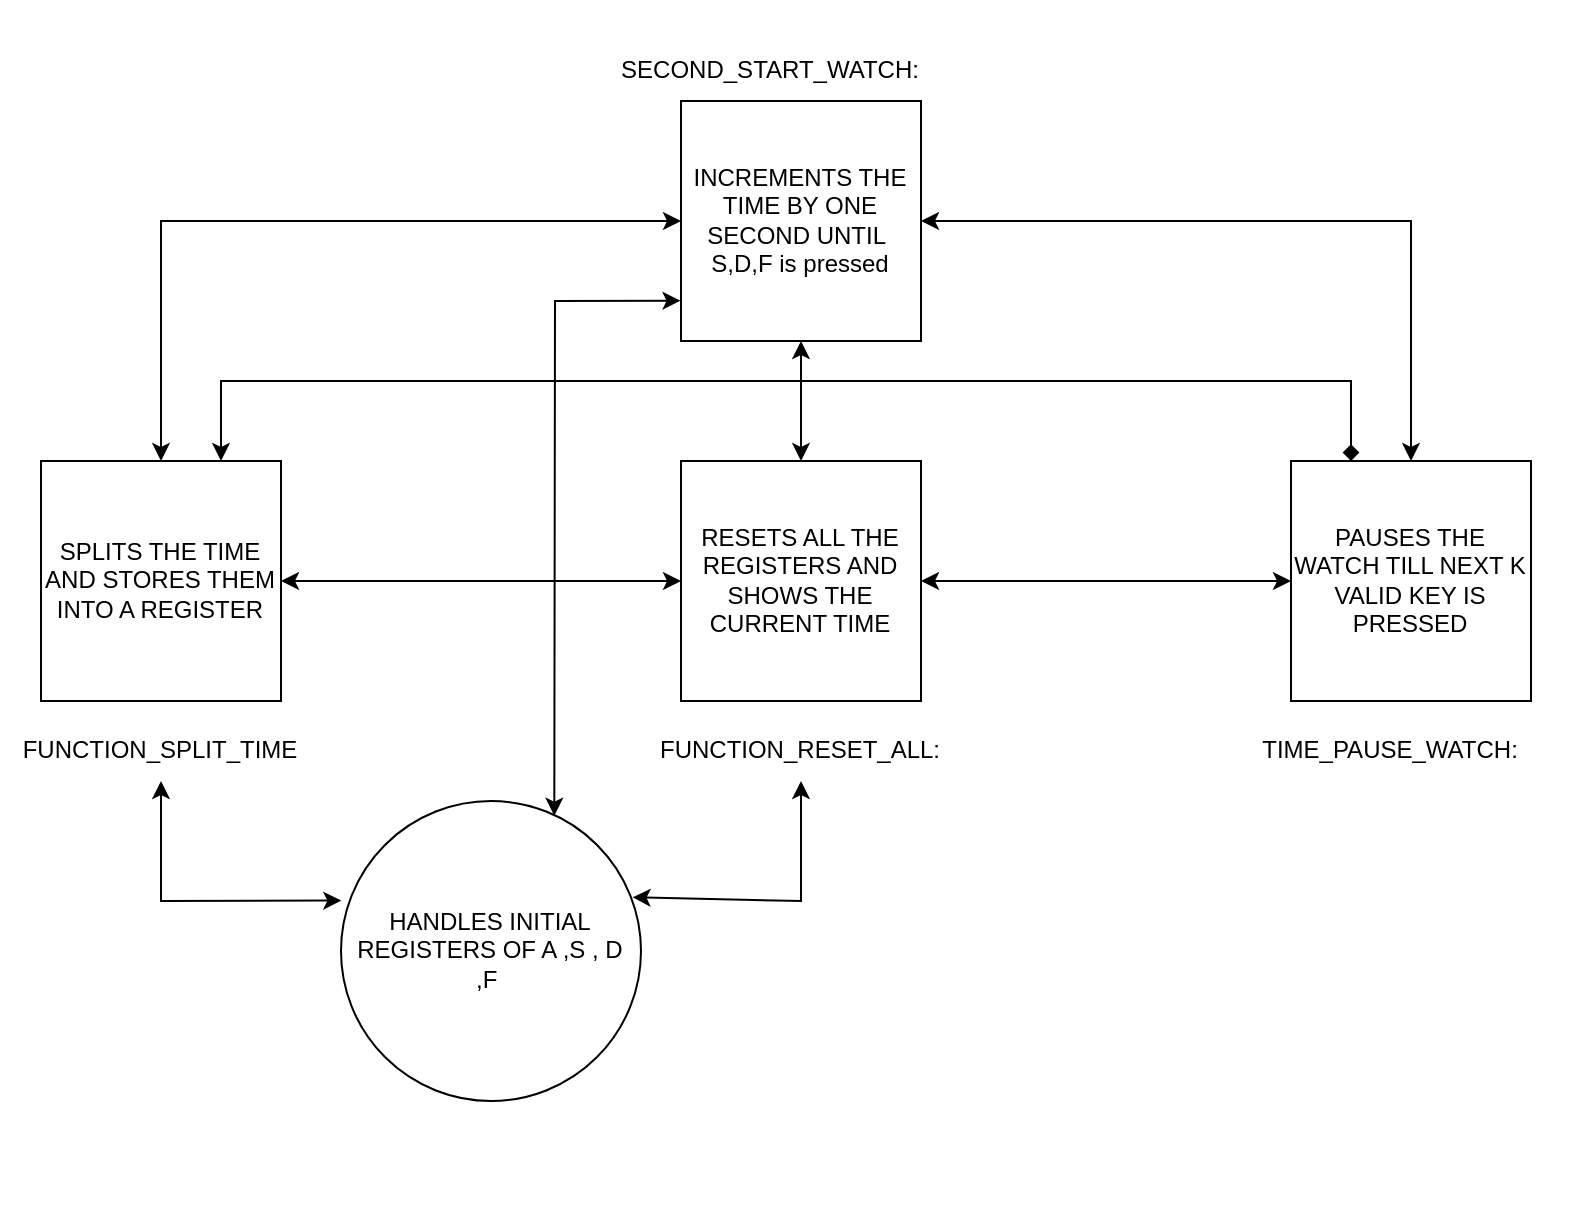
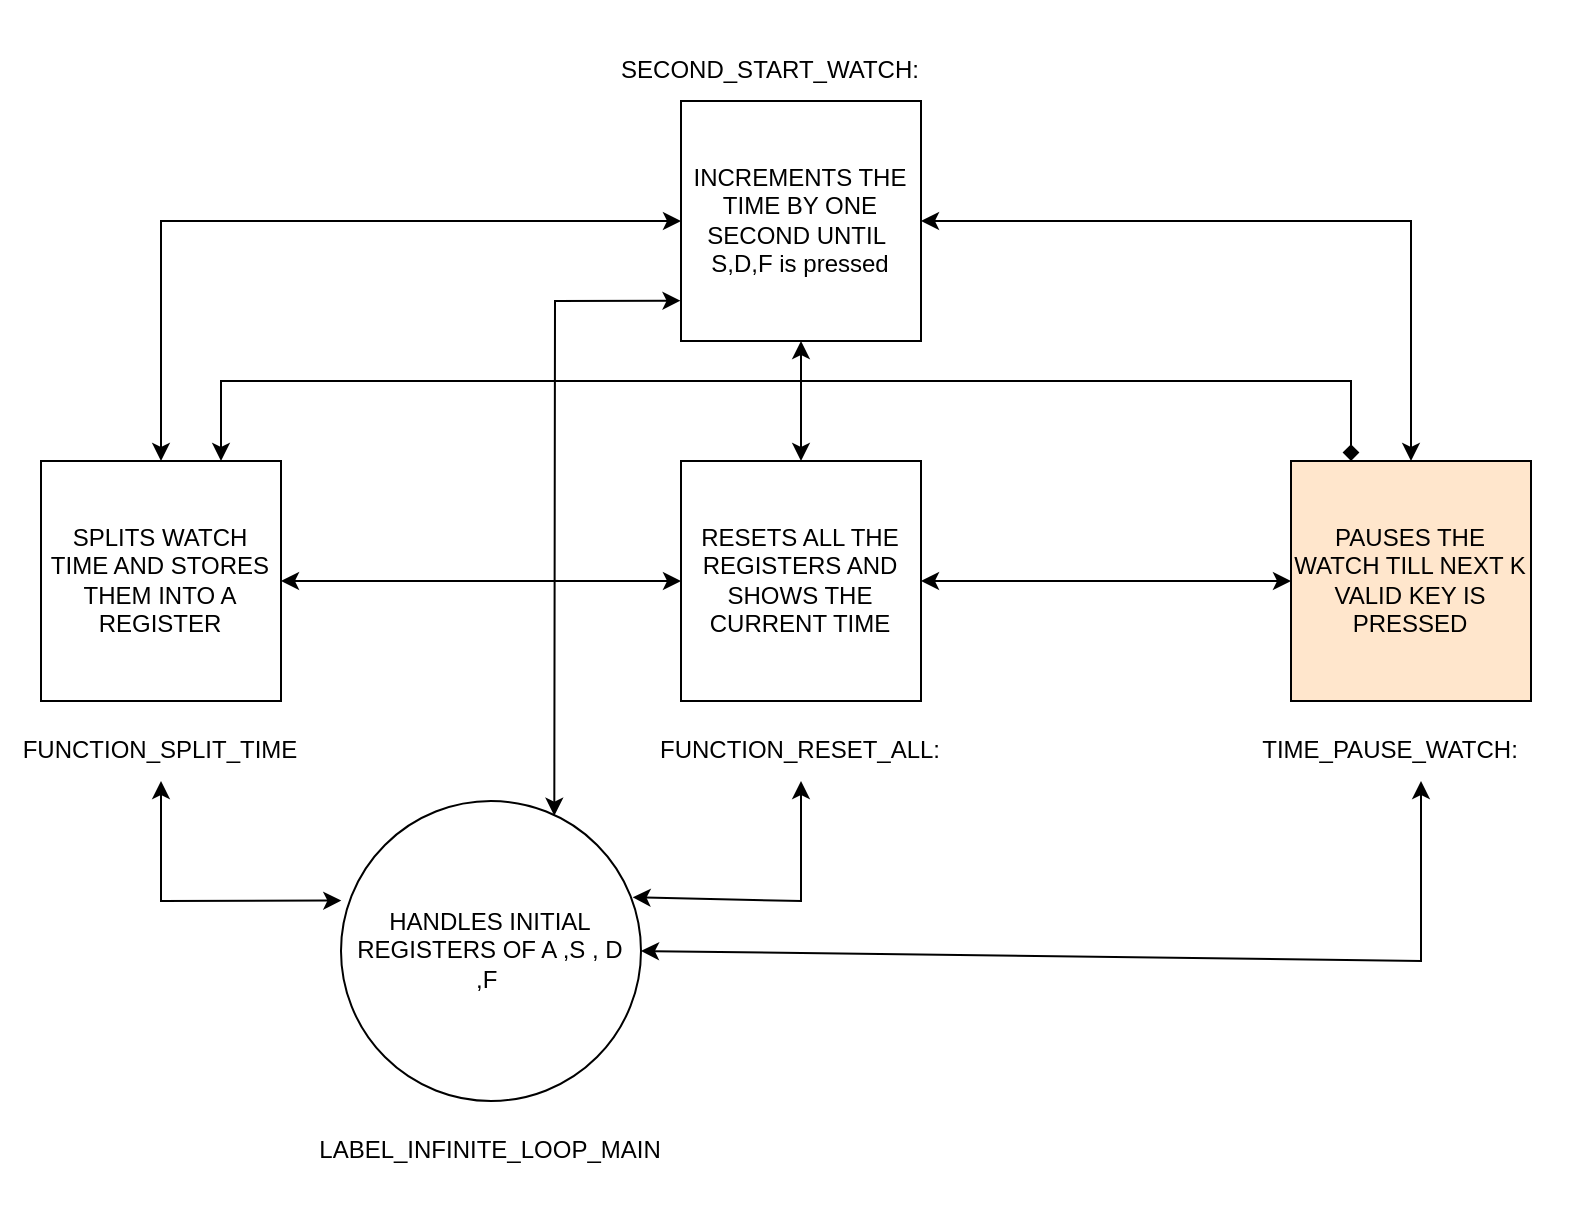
(161, 581) -> (161, 581)
(1411, 581) -> (1411, 581)
none -> (1121, 957)
none -> (491, 1151)
